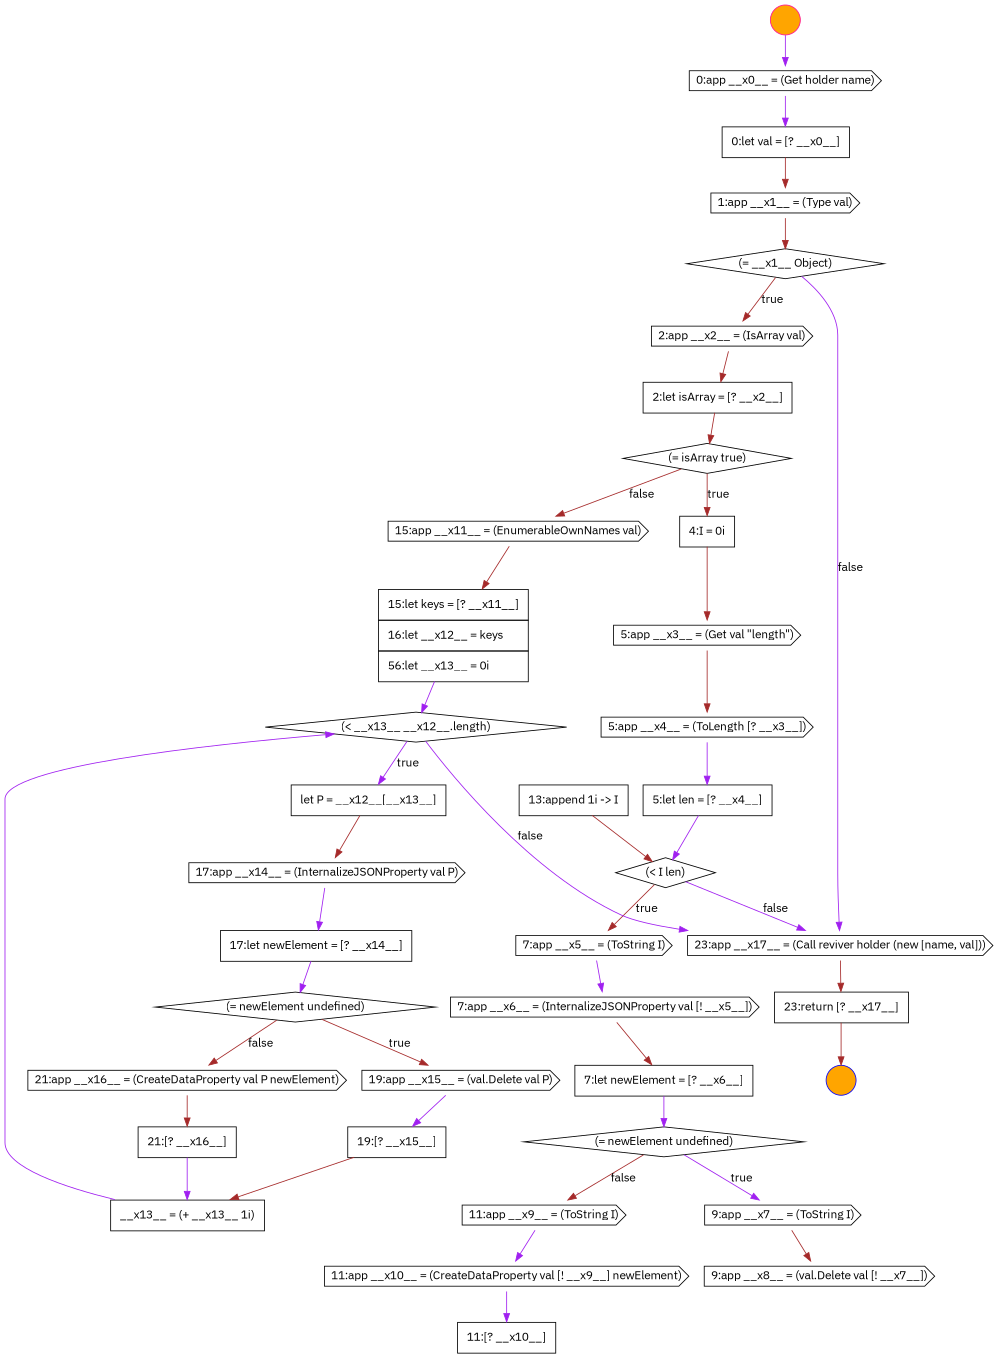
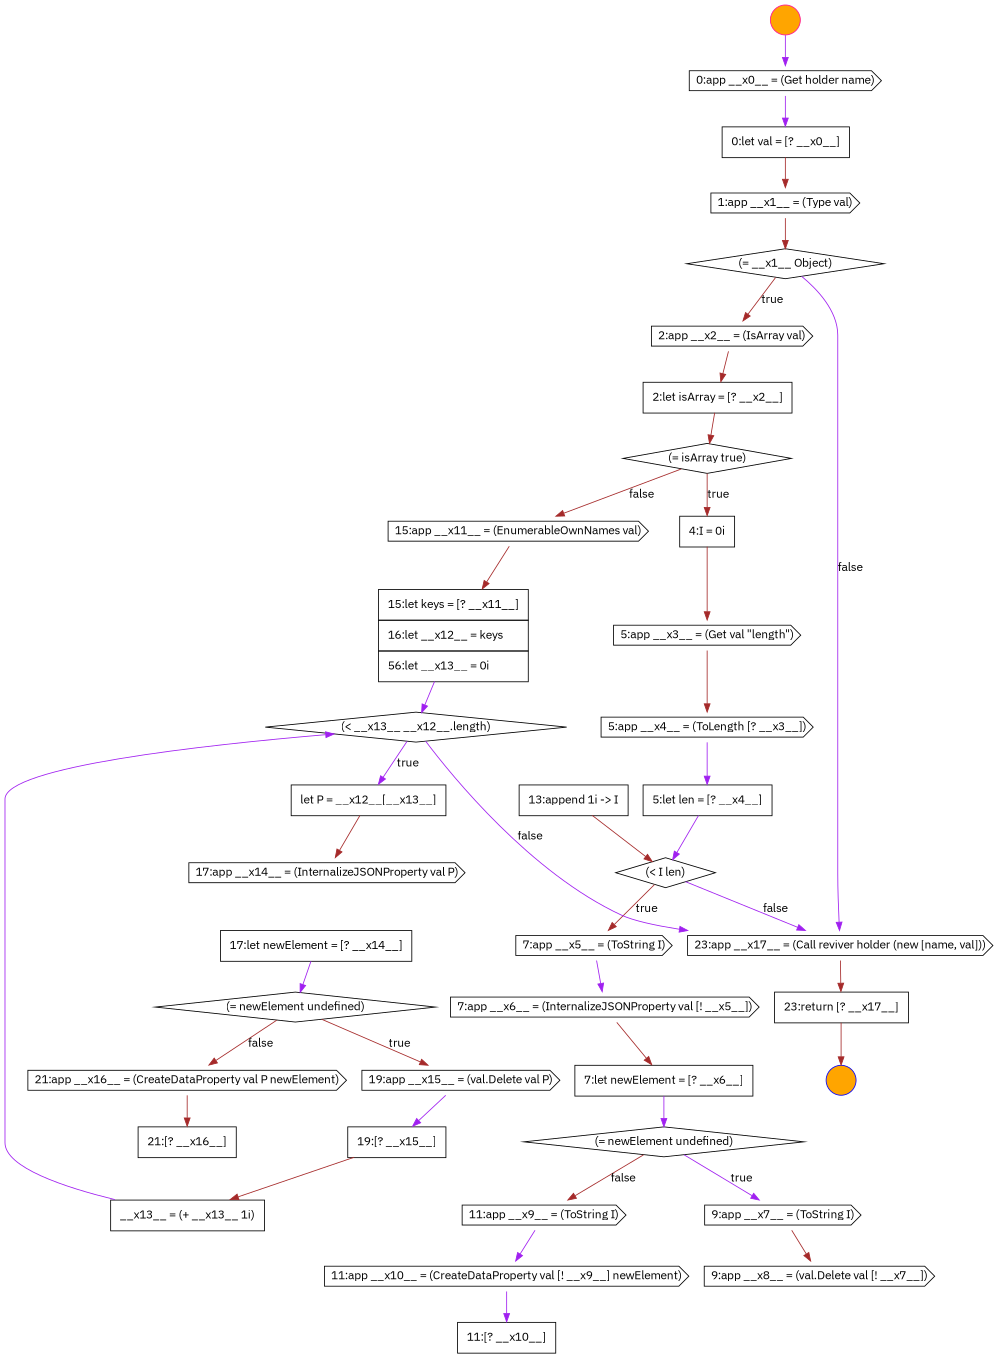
(322, 905) -> none
(187, 1174) -> none
